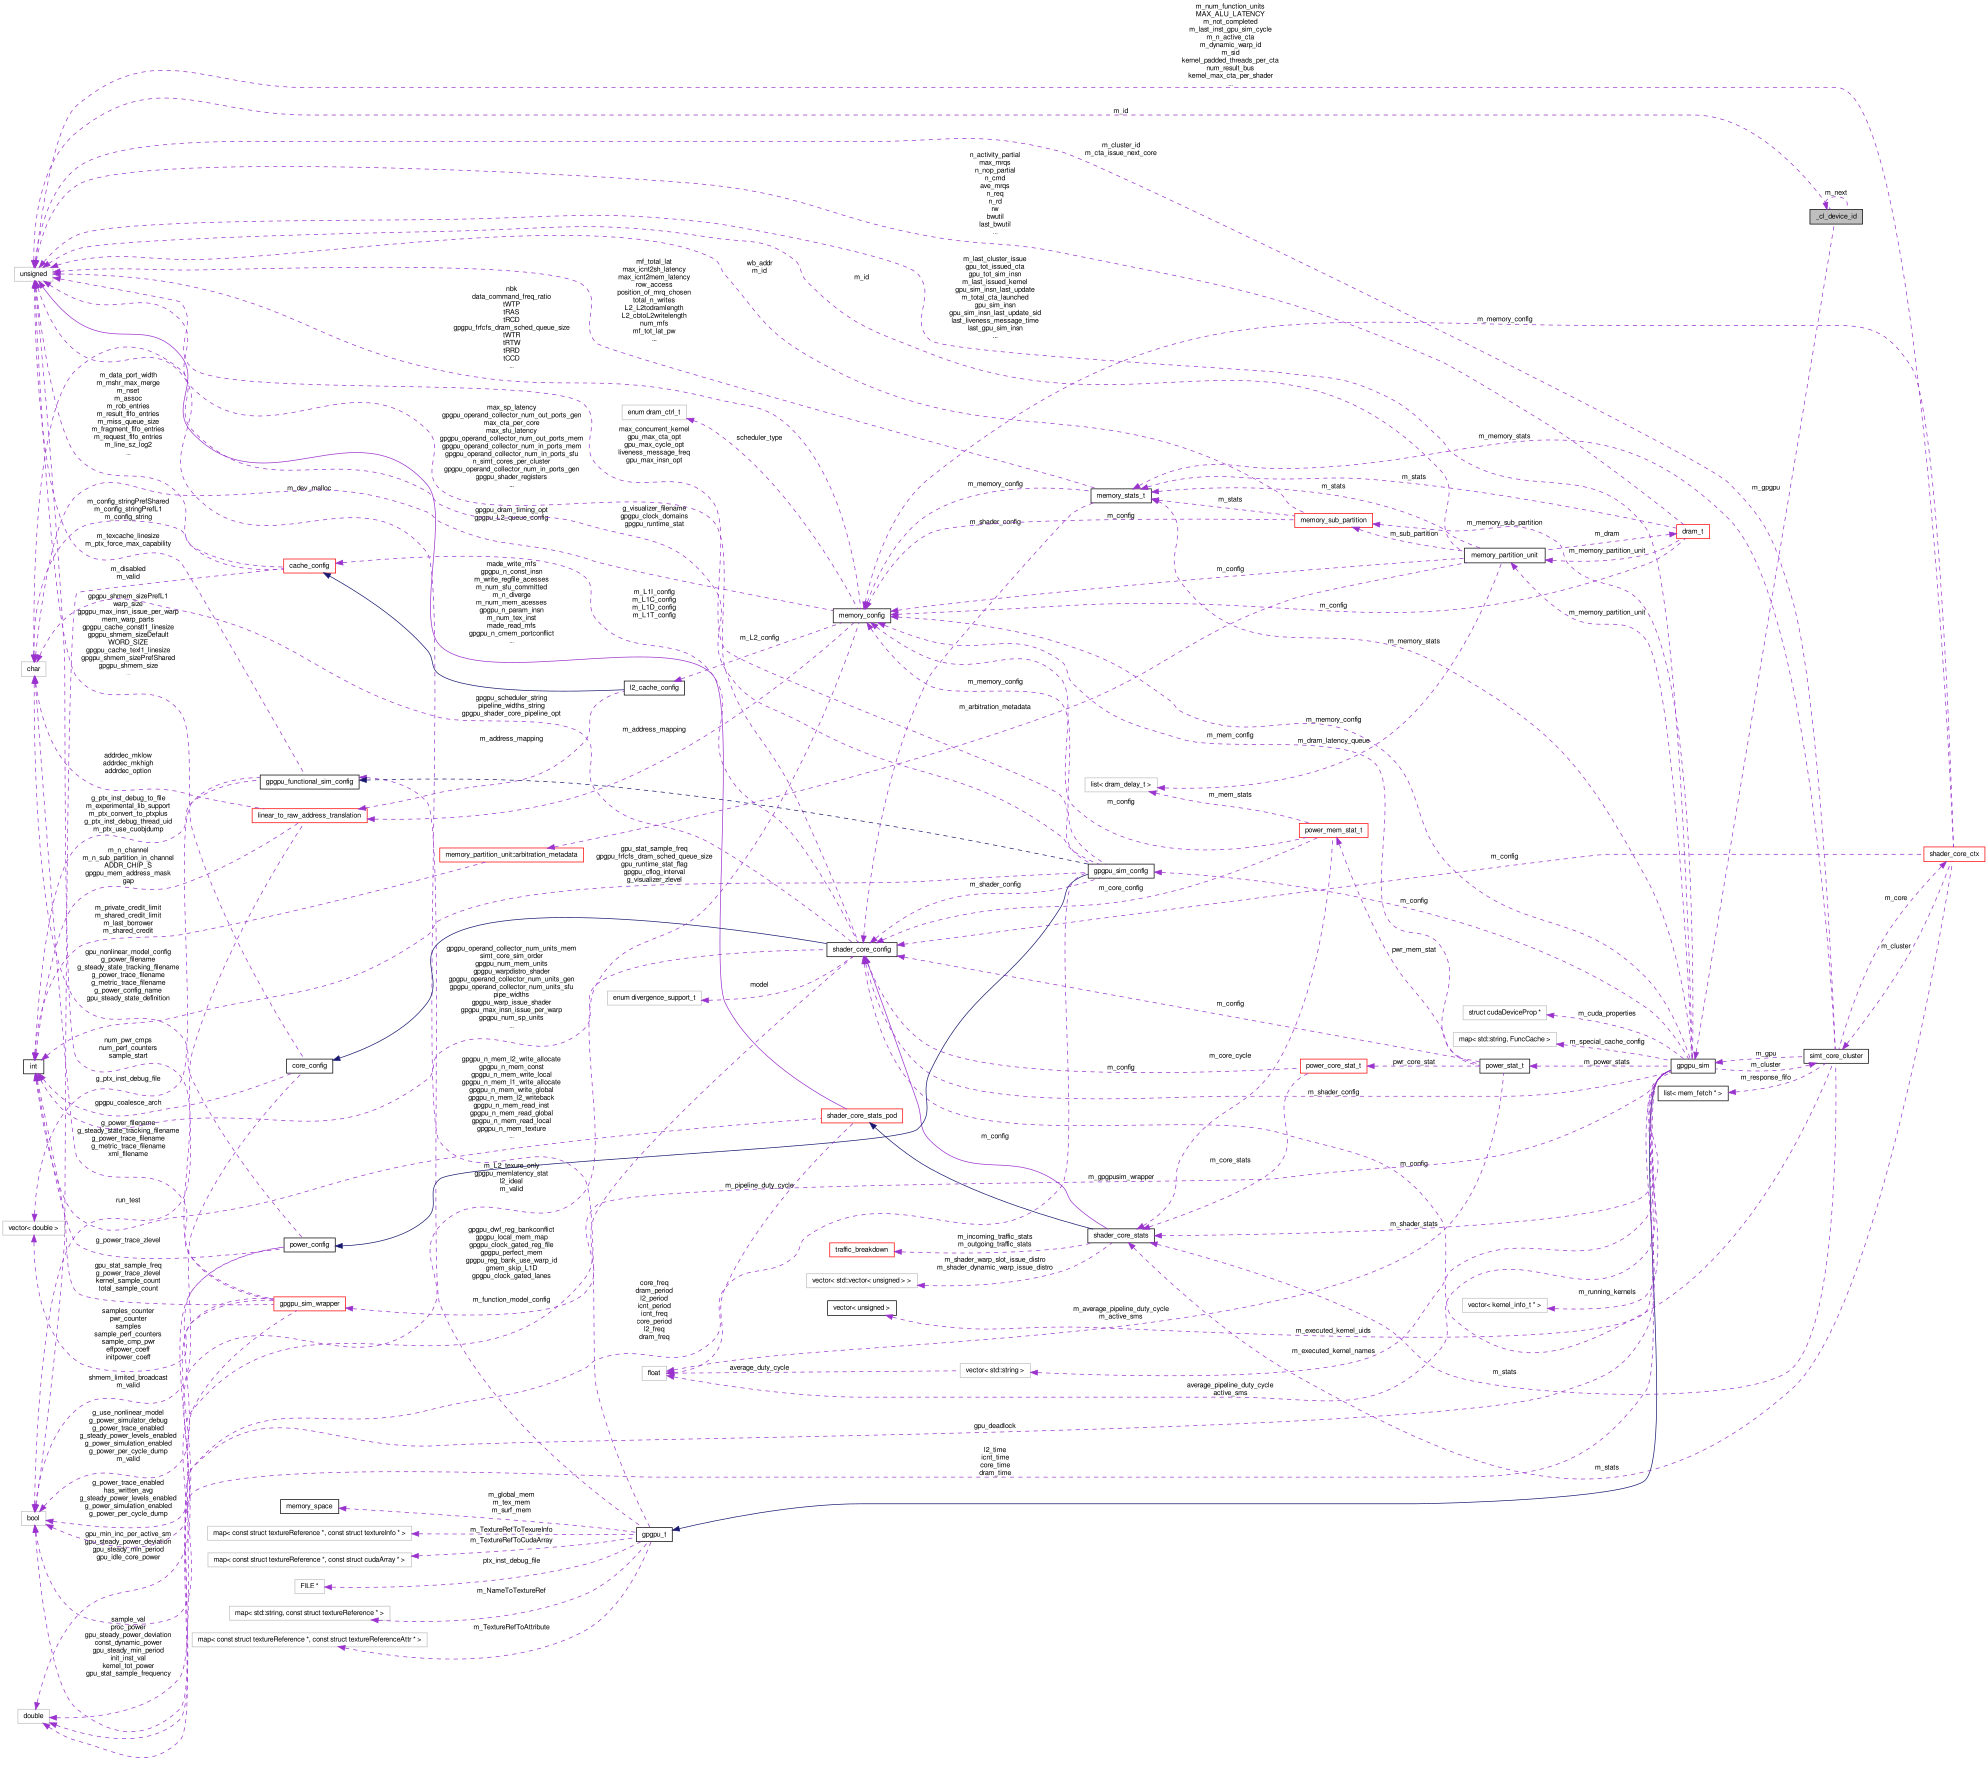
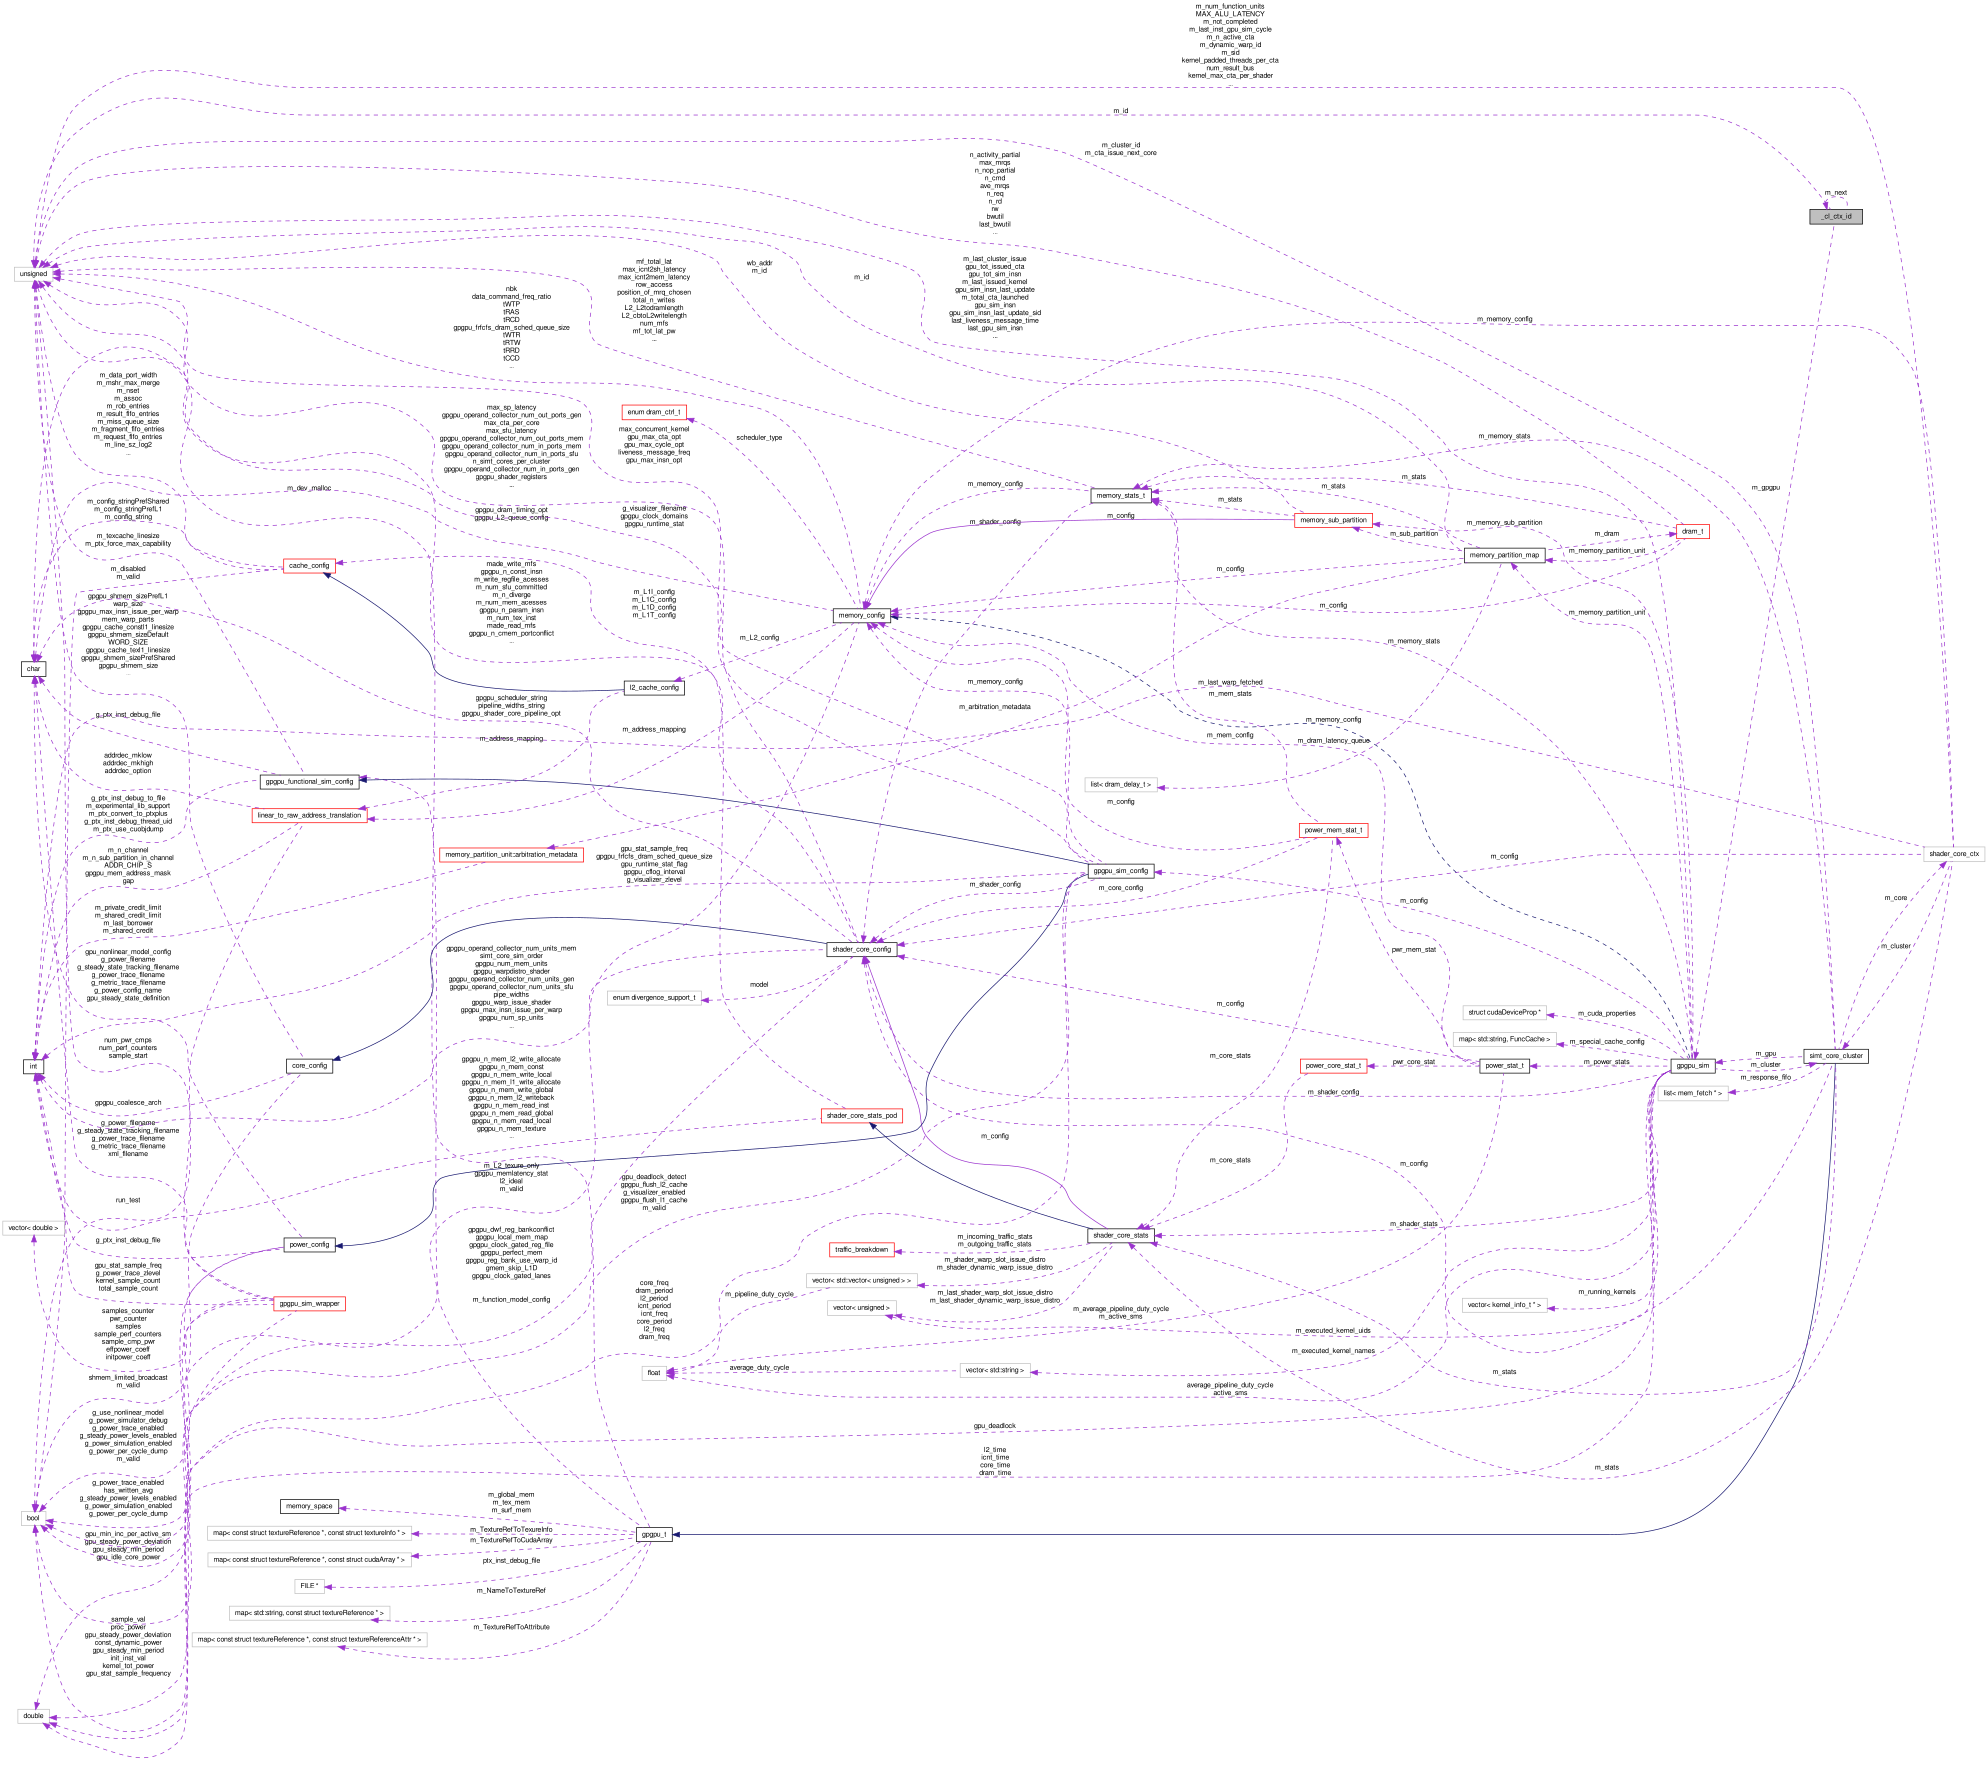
(1836, 217) -> (1836, 217)
(654, 412) -> (654, 412)
(1053, 521) -> (1053, 521)
(1505, 555) -> (1505, 555)
(494, 662) -> (494, 662)
(34, 669) -> (34, 669)
(1358, 736) -> (1358, 736)
none -> (792, 748)
(730, 801) -> (730, 801)
(1234, 807) -> (1184, 700)
(1954, 854) -> (1954, 854)
(187, 1023) -> (154, 743)
(1231, 1056) -> (1231, 1056)
(1061, 1070) -> none
(1693, 1093) -> (1693, 1093)
(980, 1184) -> none
(128, 1240) -> (128, 1240)
(749, 1246) -> (740, 1314)
(862, 1308) -> (862, 1308)
none -> (581, 1316)
none -> (1023, 1317)
(1372, 1504) -> (1434, 1535)
